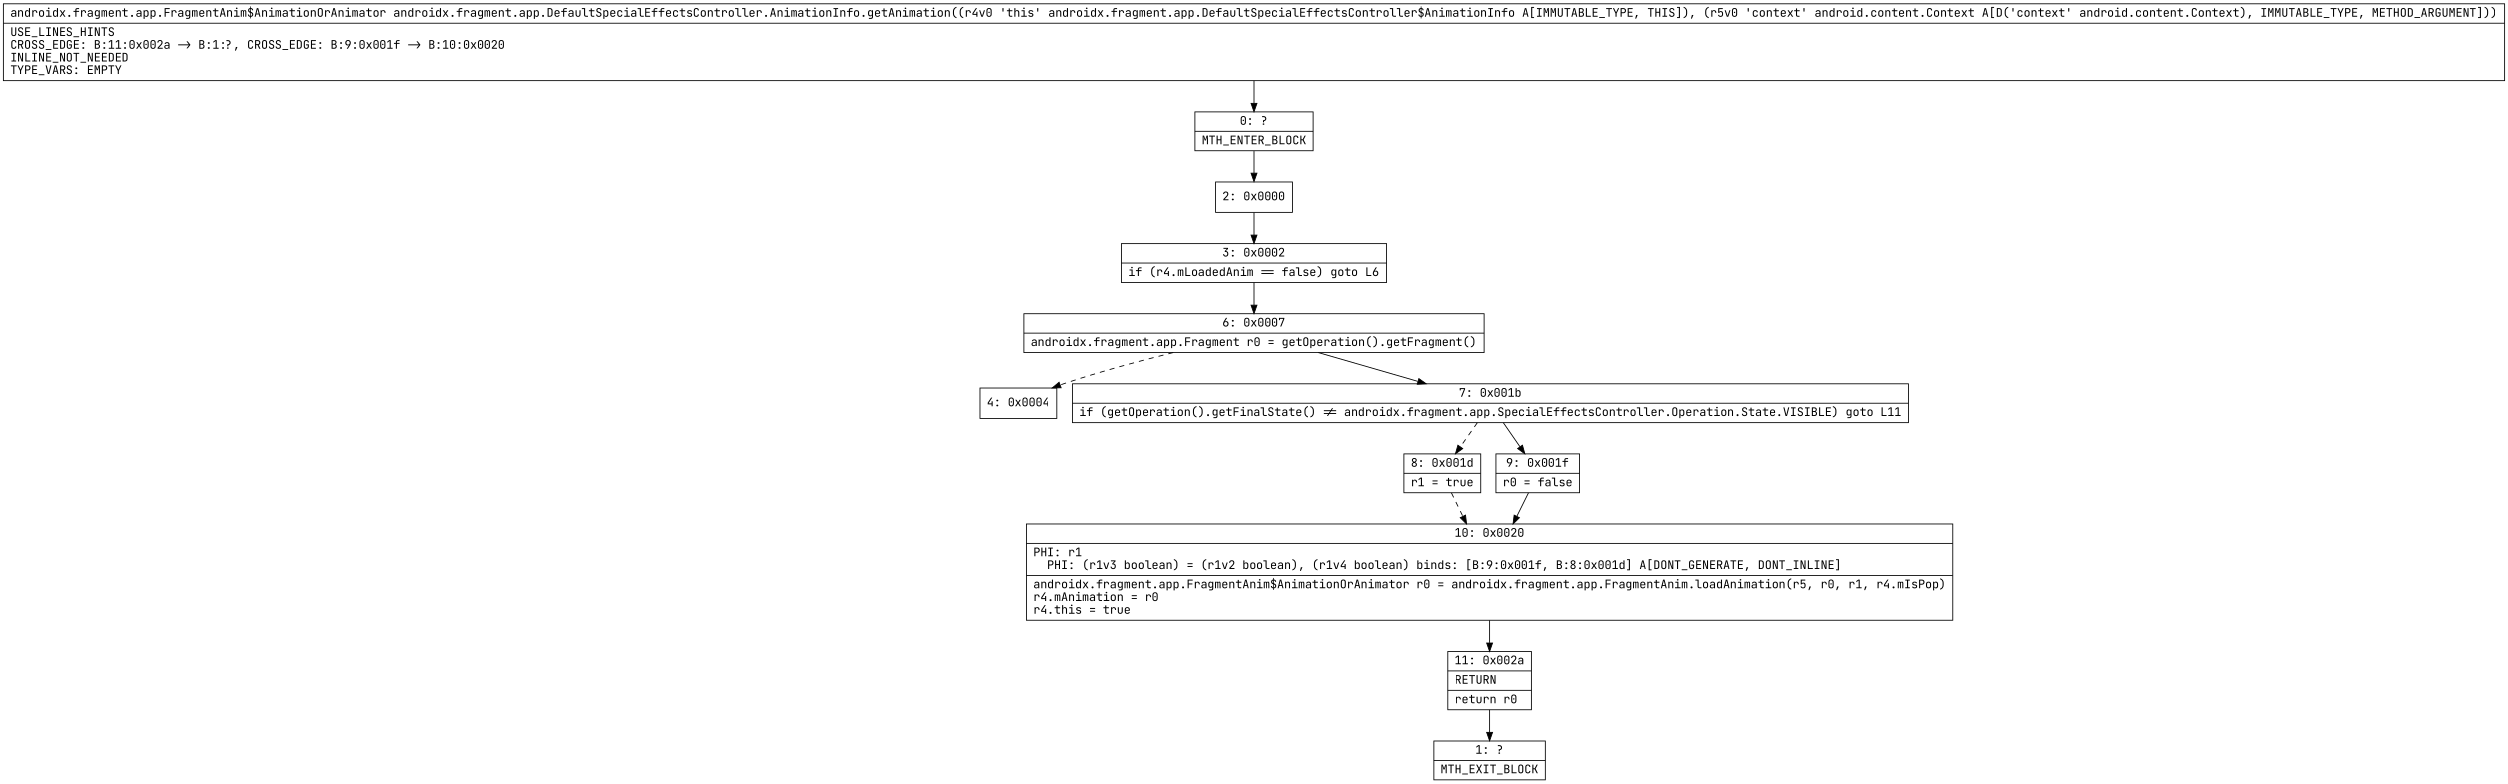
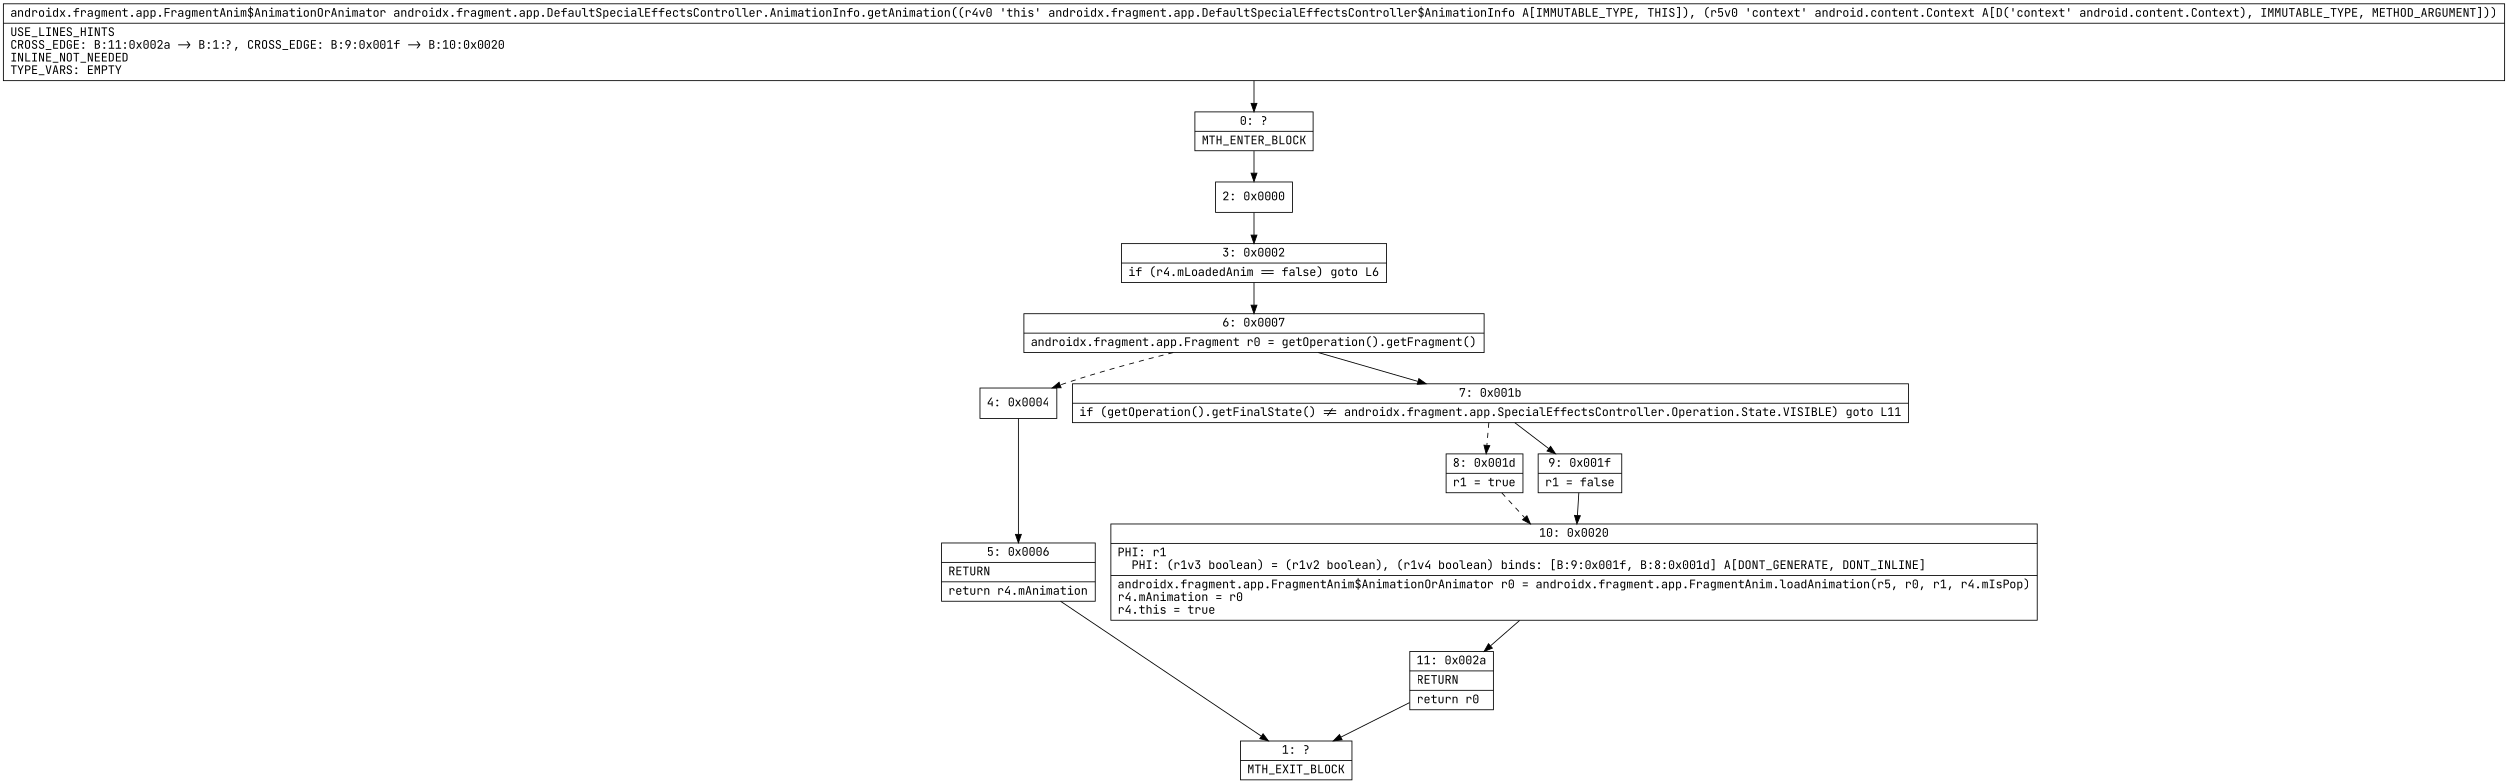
(1538, 483) -> (1580, 483)
none -> (1018, 572)
